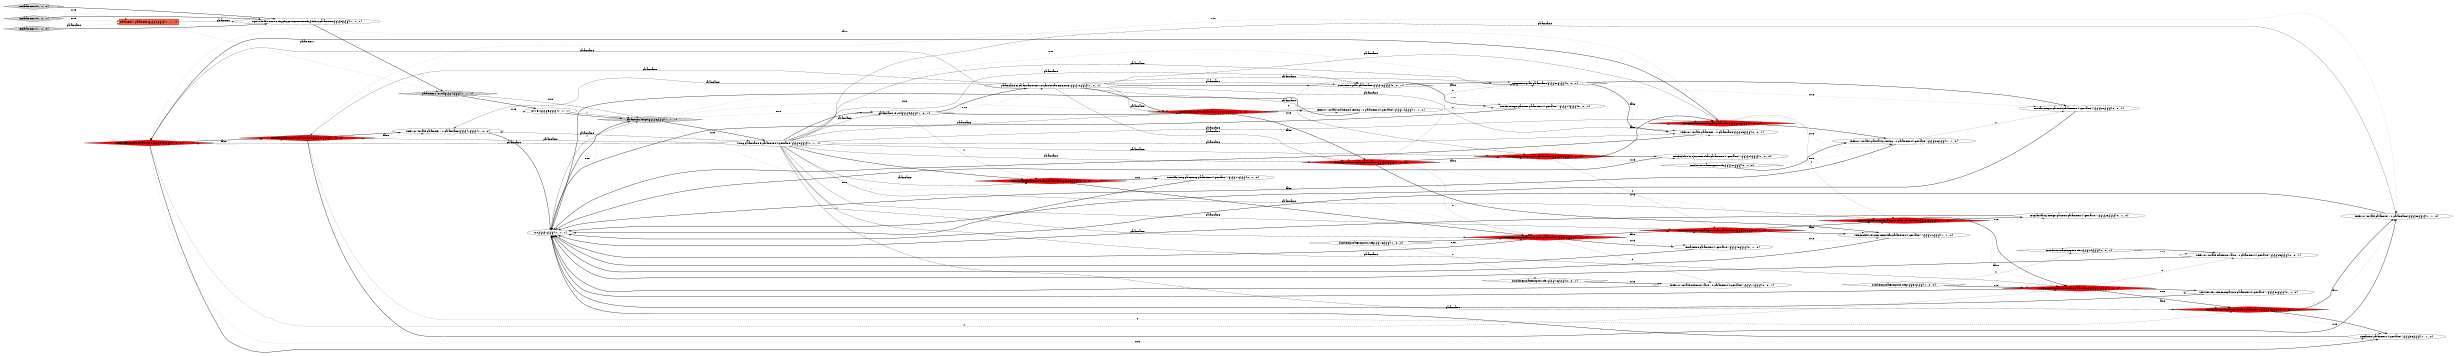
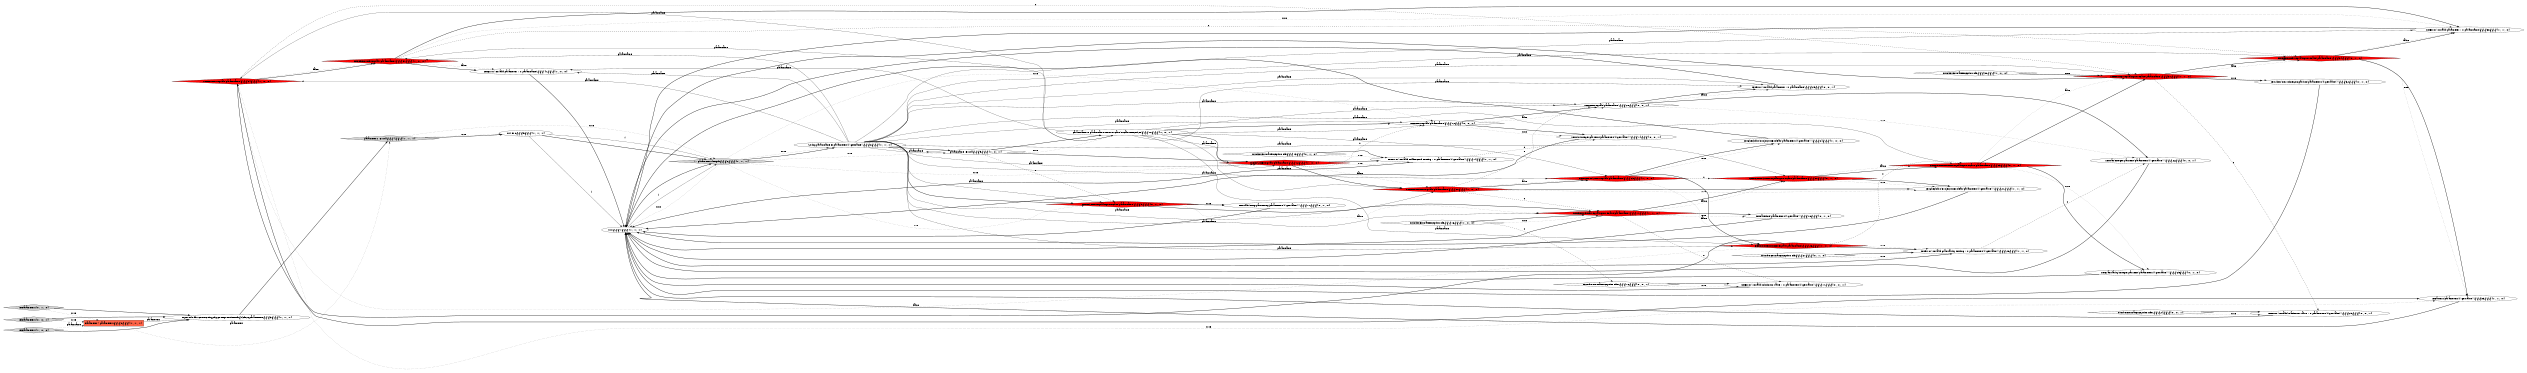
(1097, 54) -> (1053, 76)
(554, 103) -> (560, 126)
none -> (1284, 154)
none -> (575, 181)
(2000, 273) -> none
